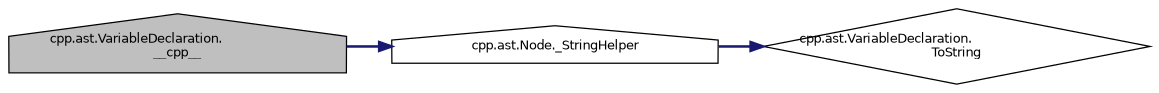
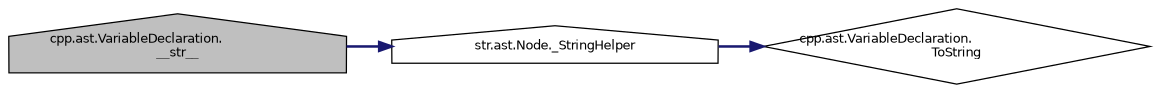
(178, 46) -> (178, 46)
(555, 46) -> (555, 46)
